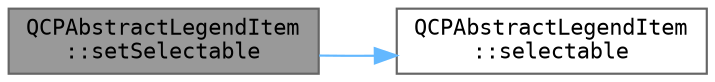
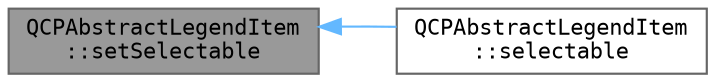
(347, 56) -> (369, 27)
